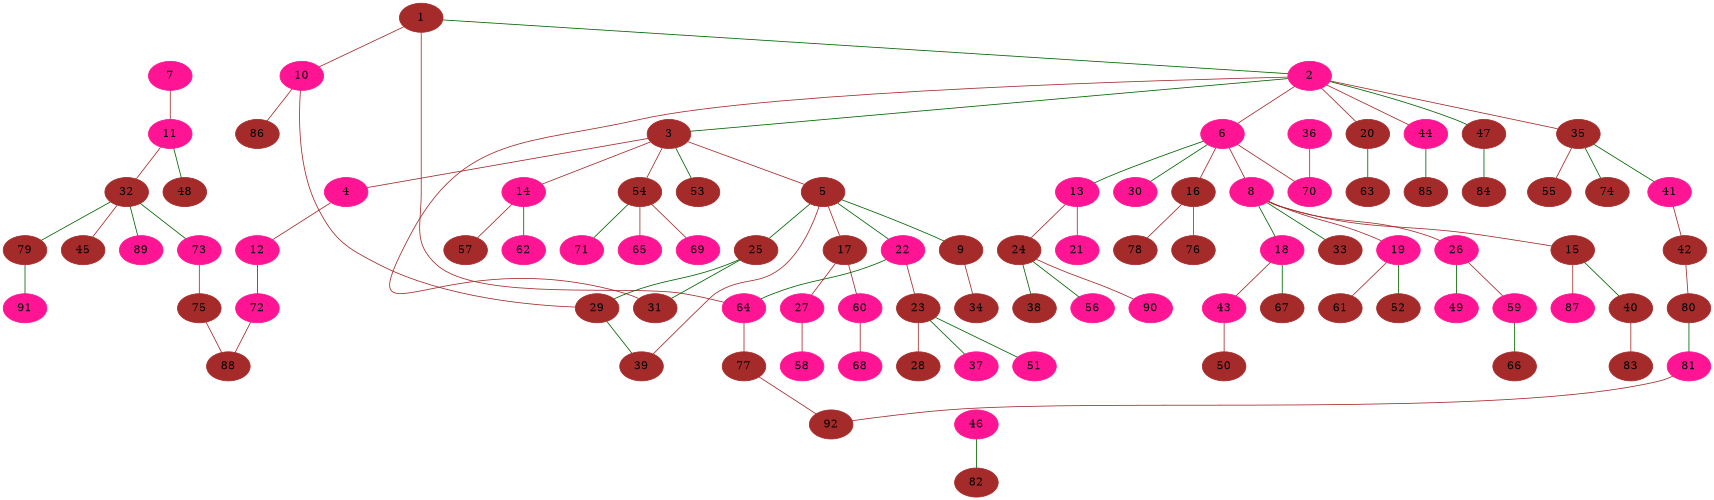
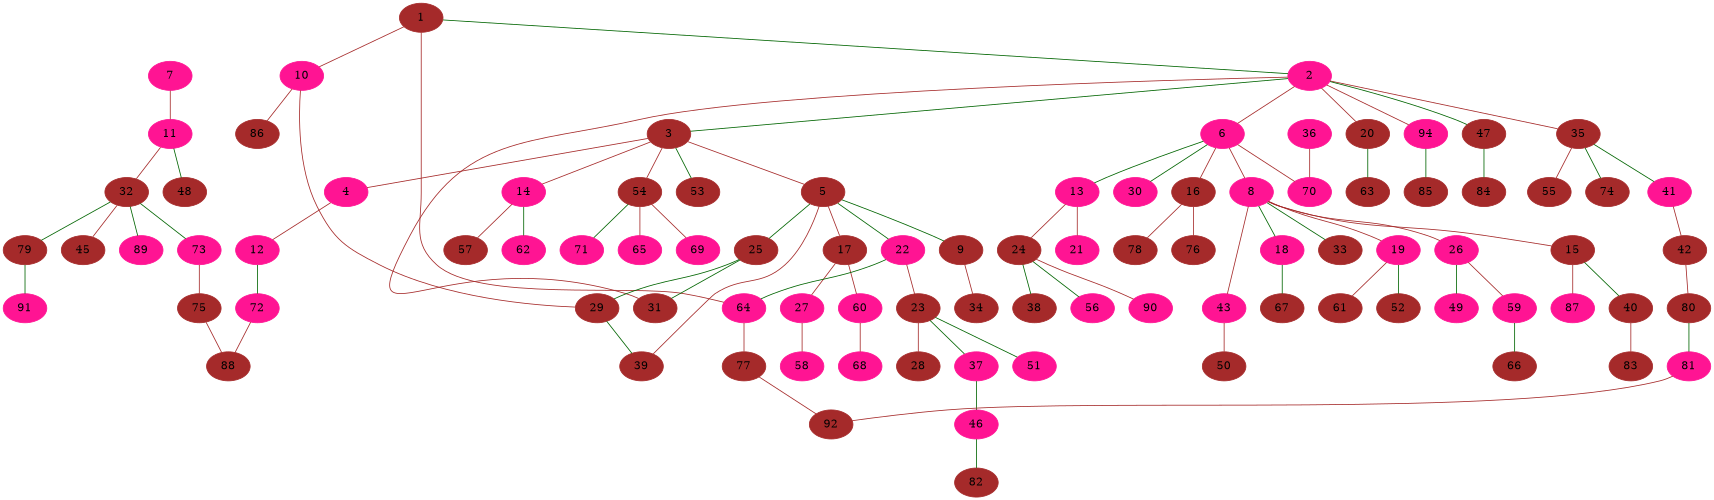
(1426, 134) -> (1426, 134)
(1253, 279) -> (1238, 250)
none -> (976, 395)
